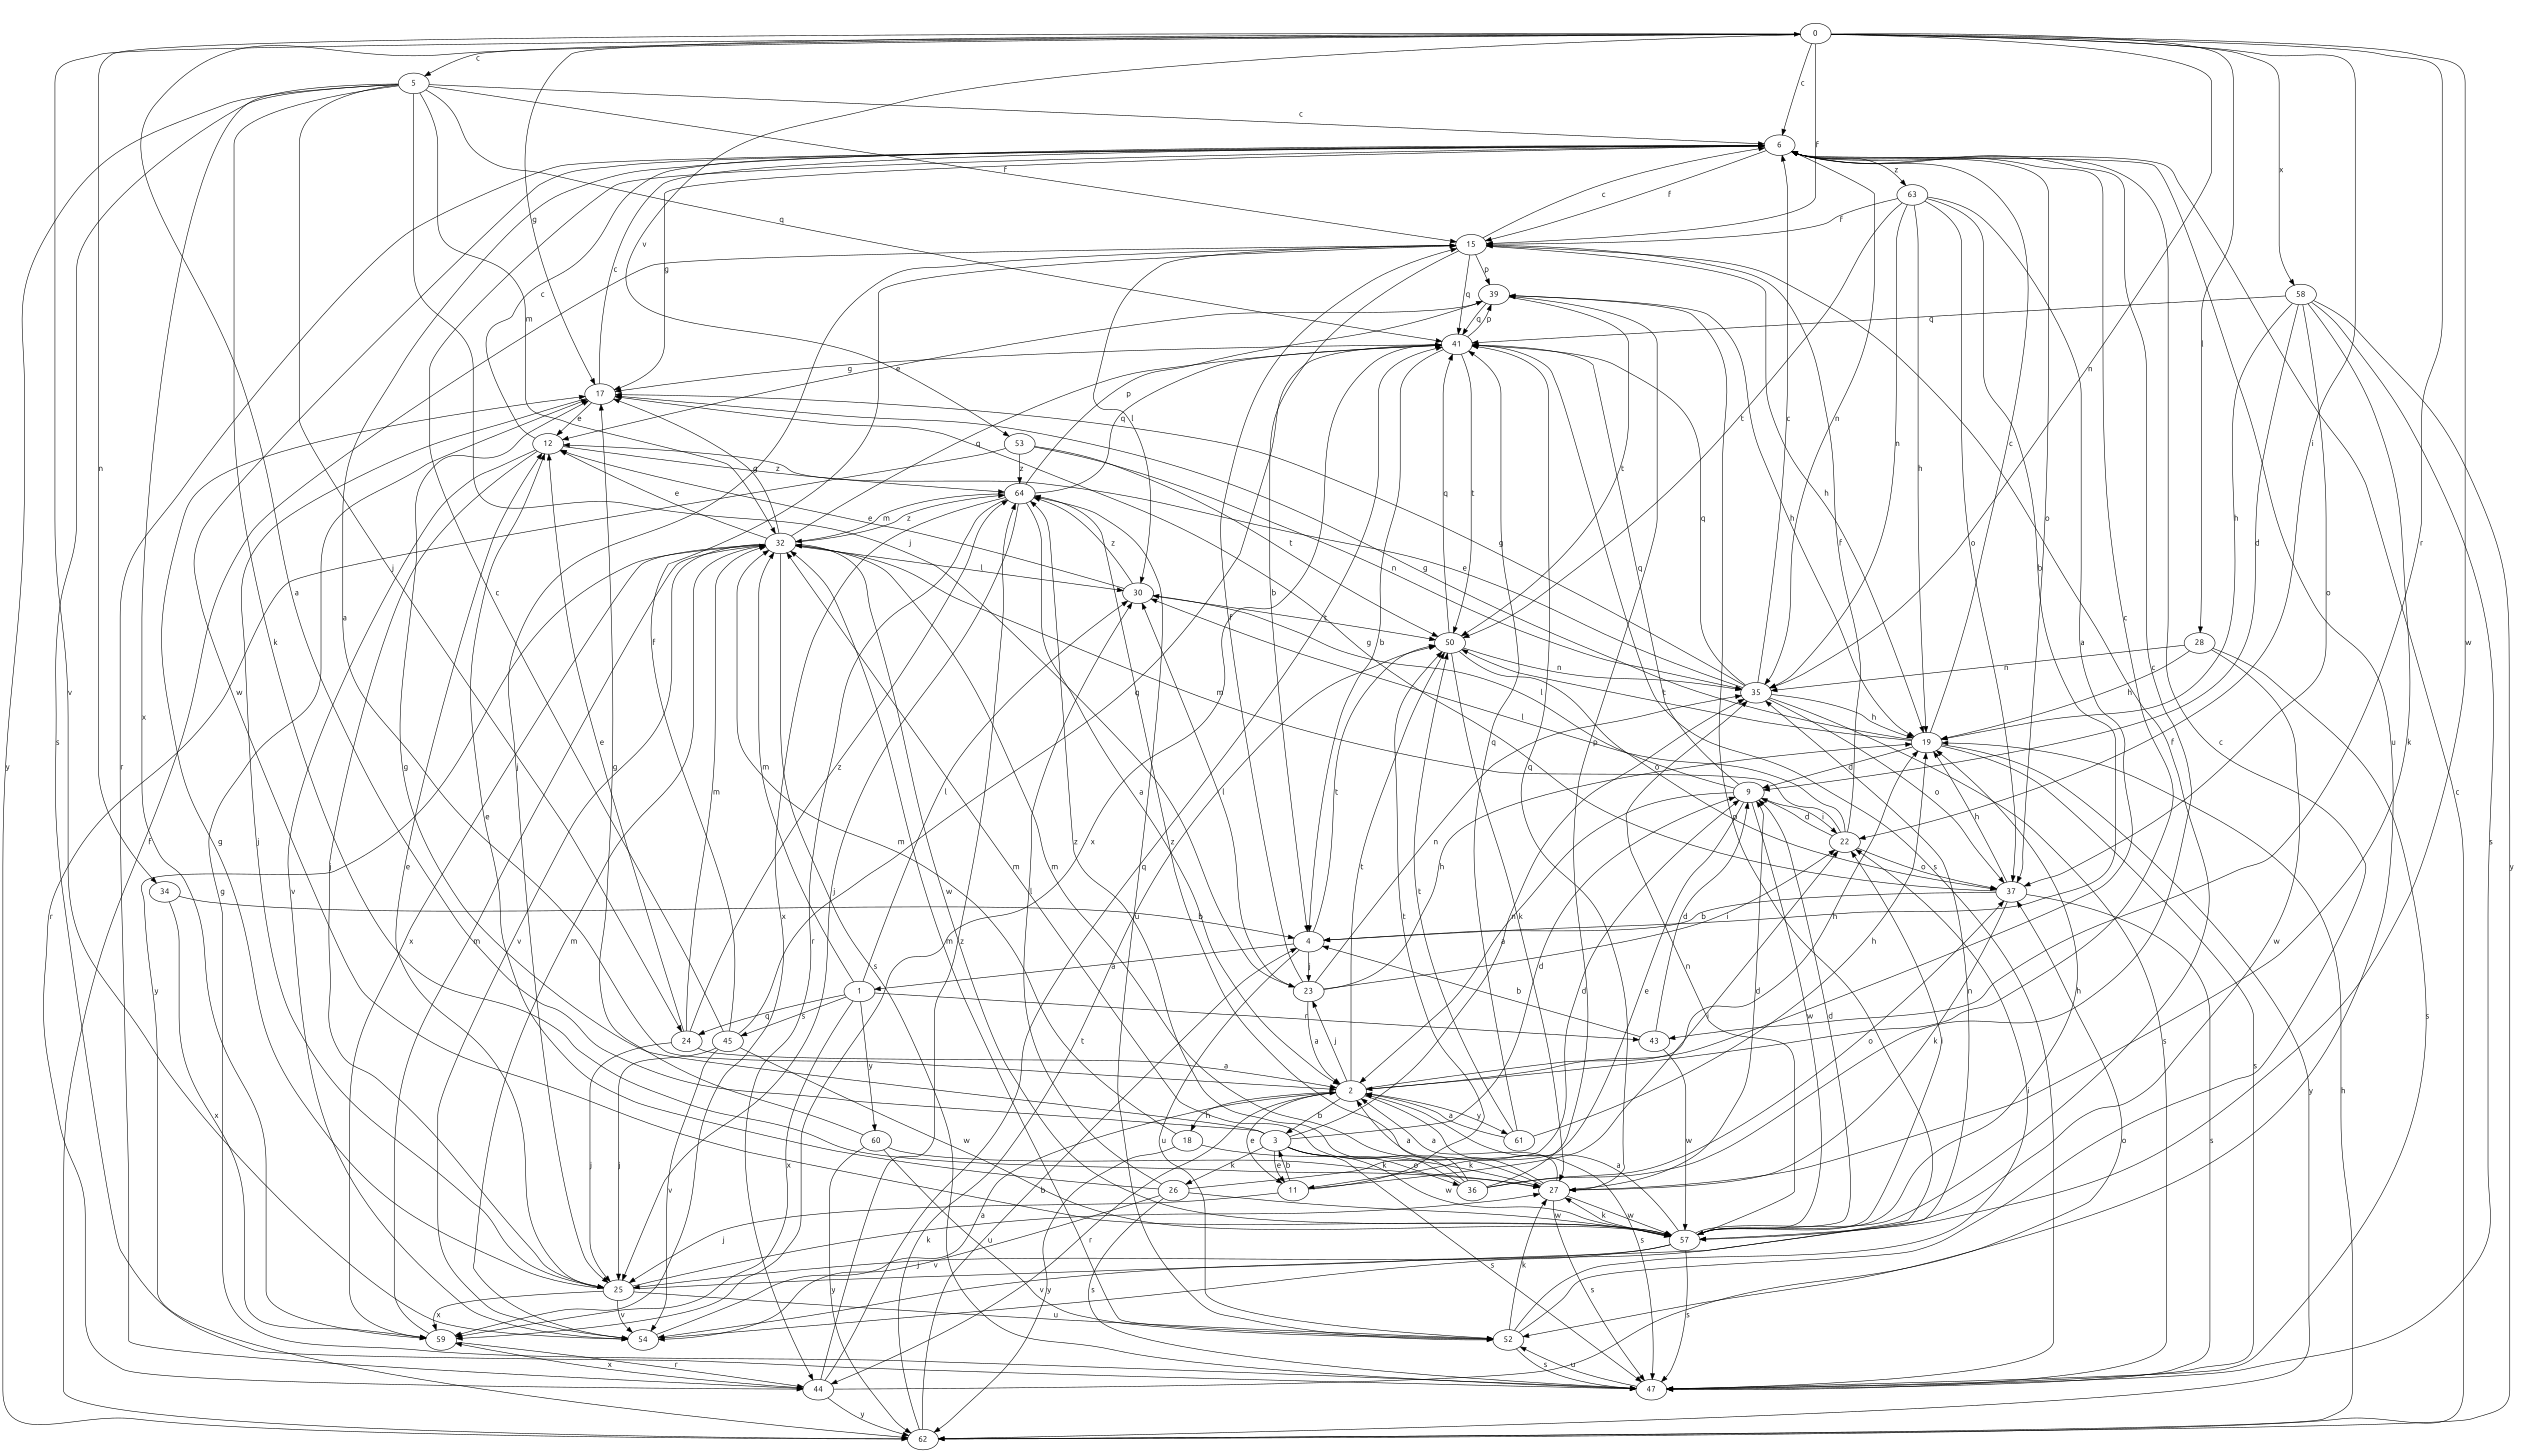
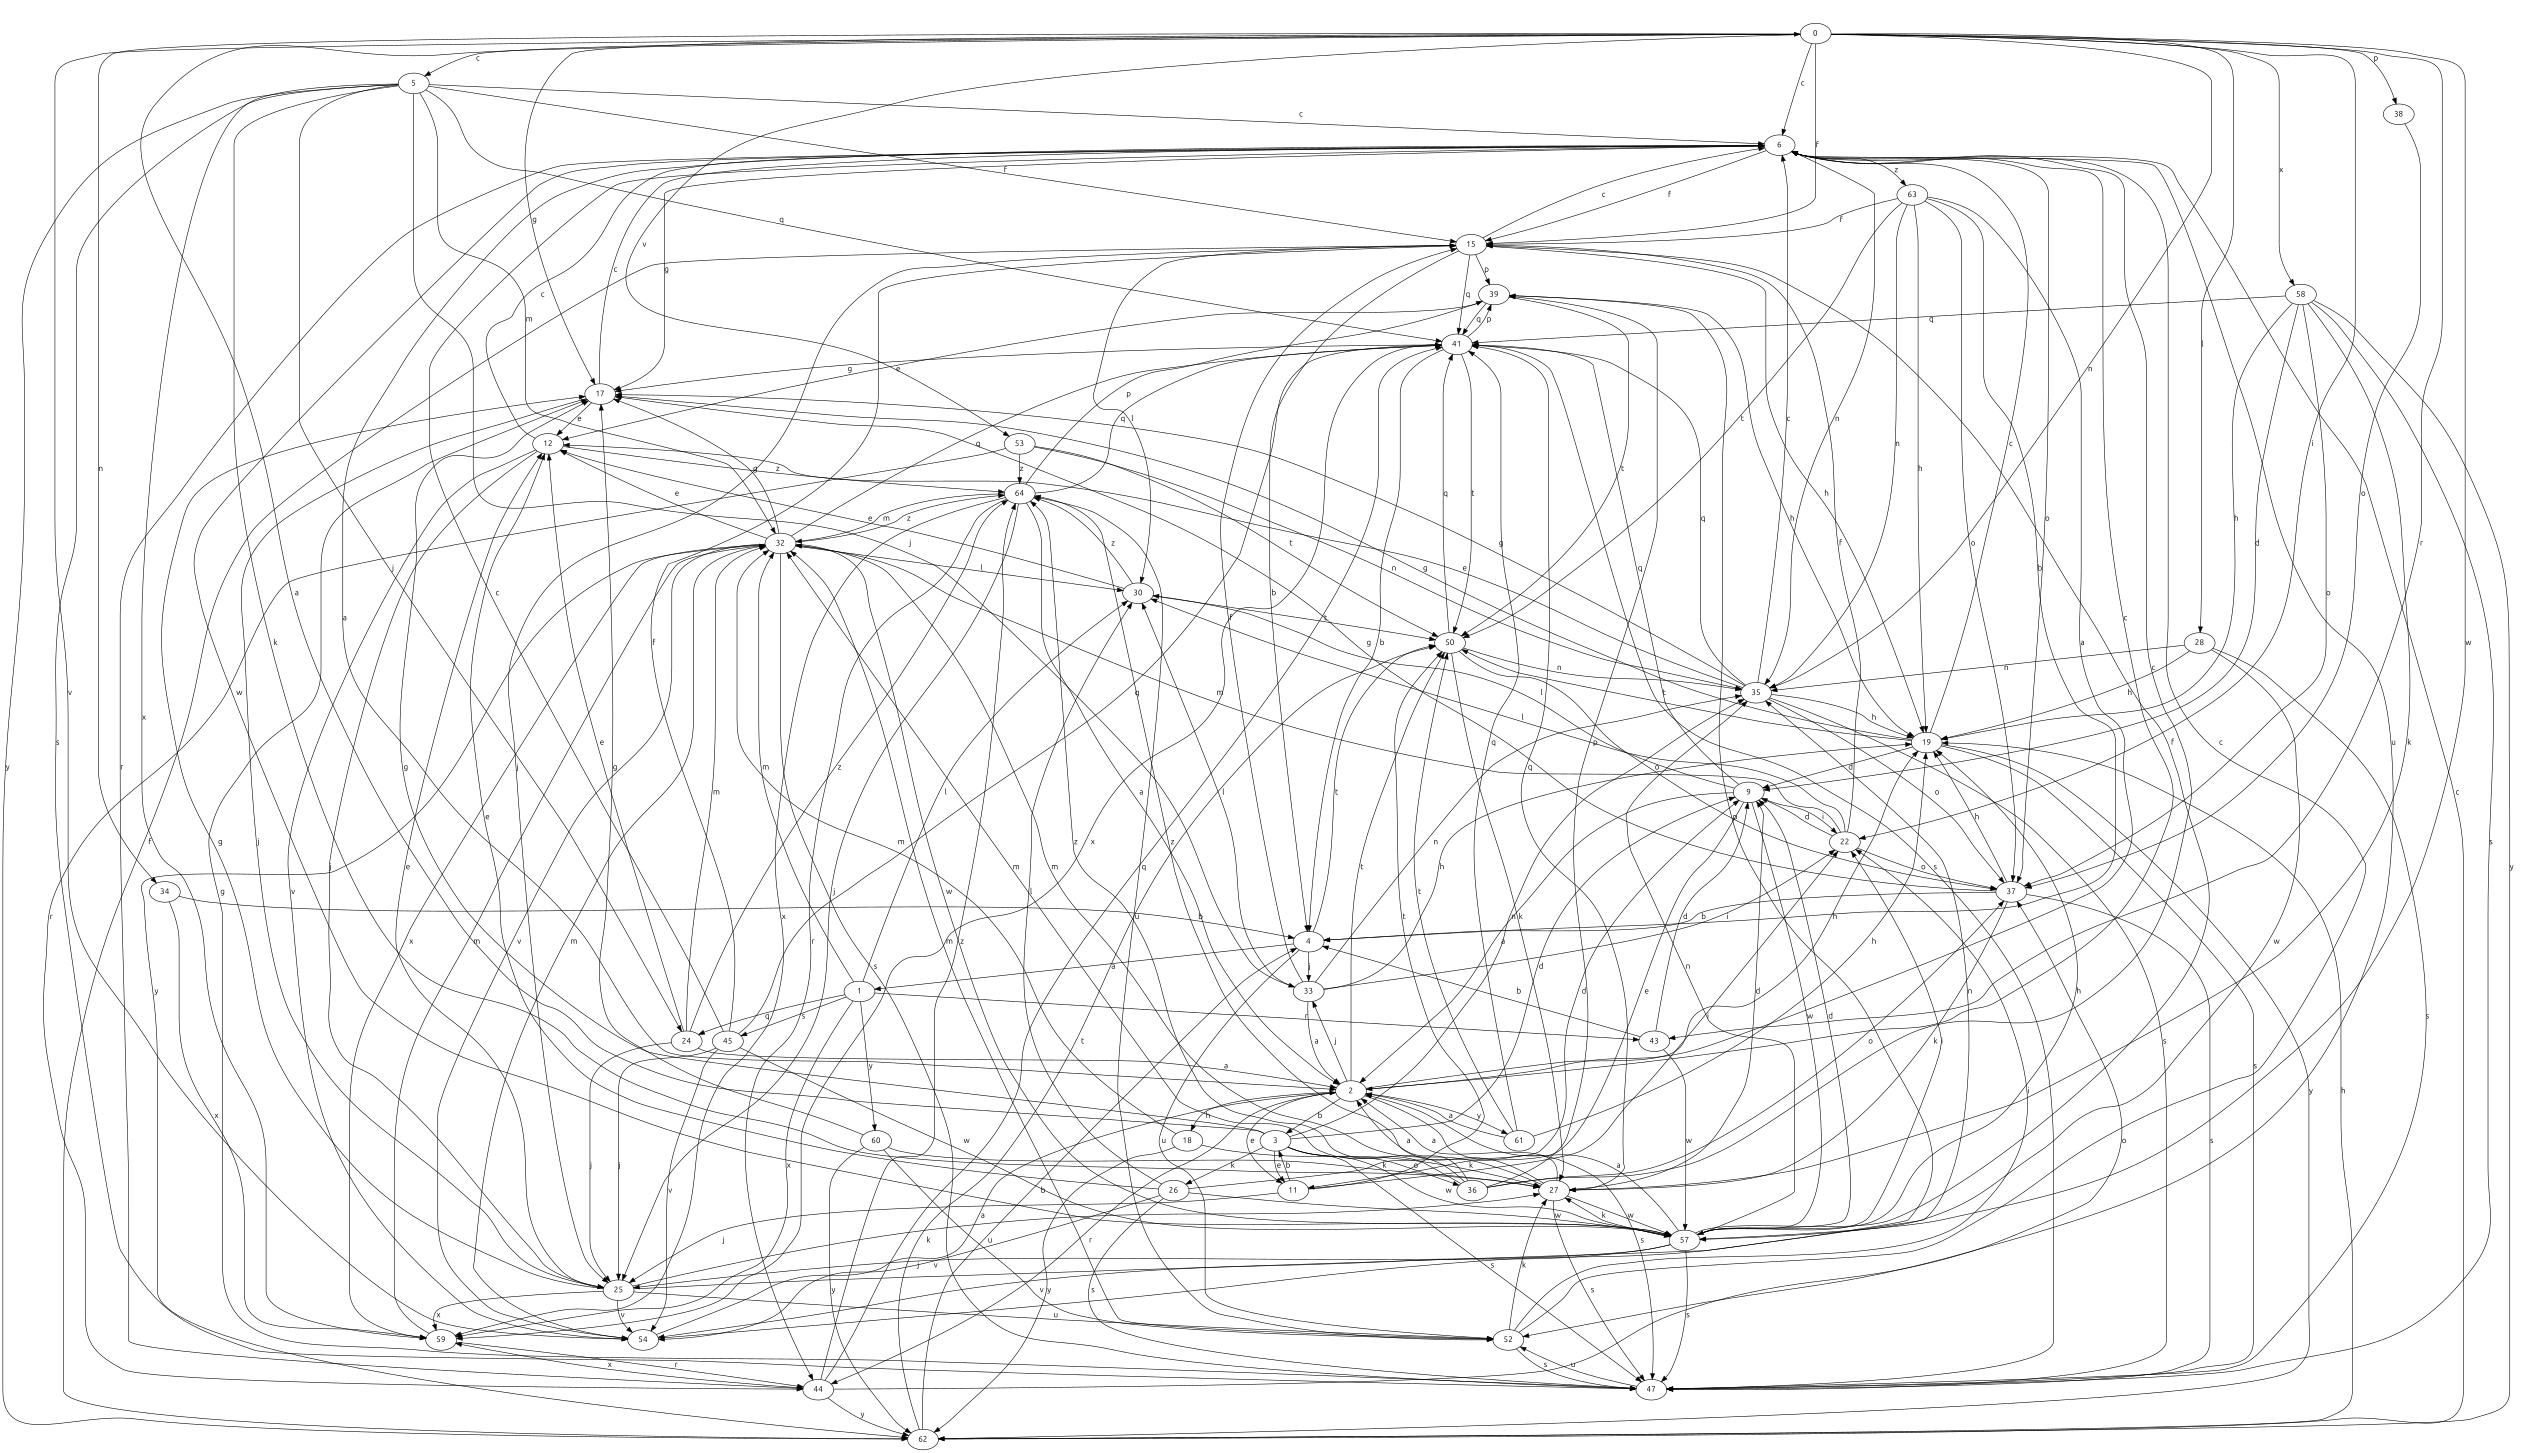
none -> (2399, 114)
(1309, 991) -> (1309, 991)
